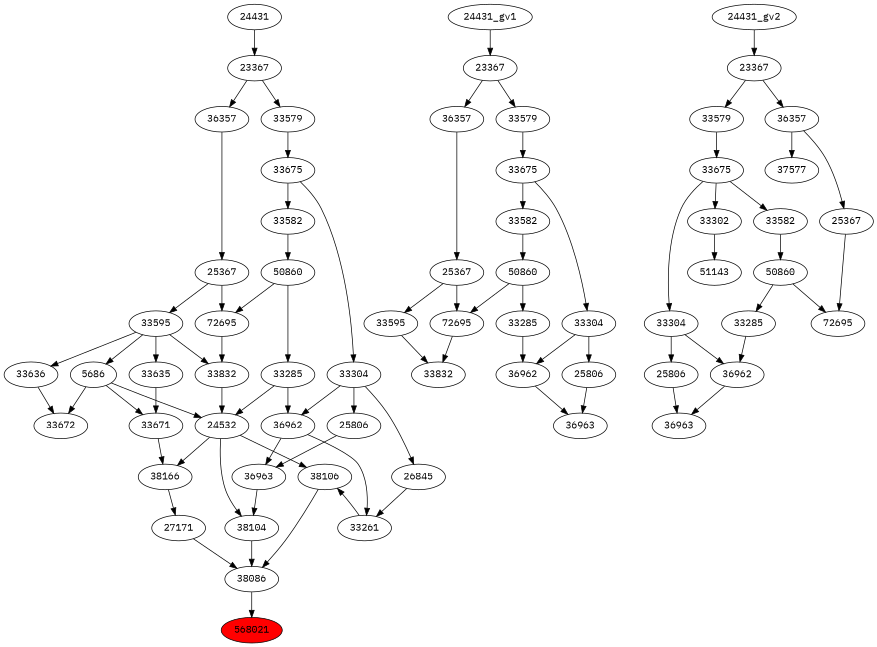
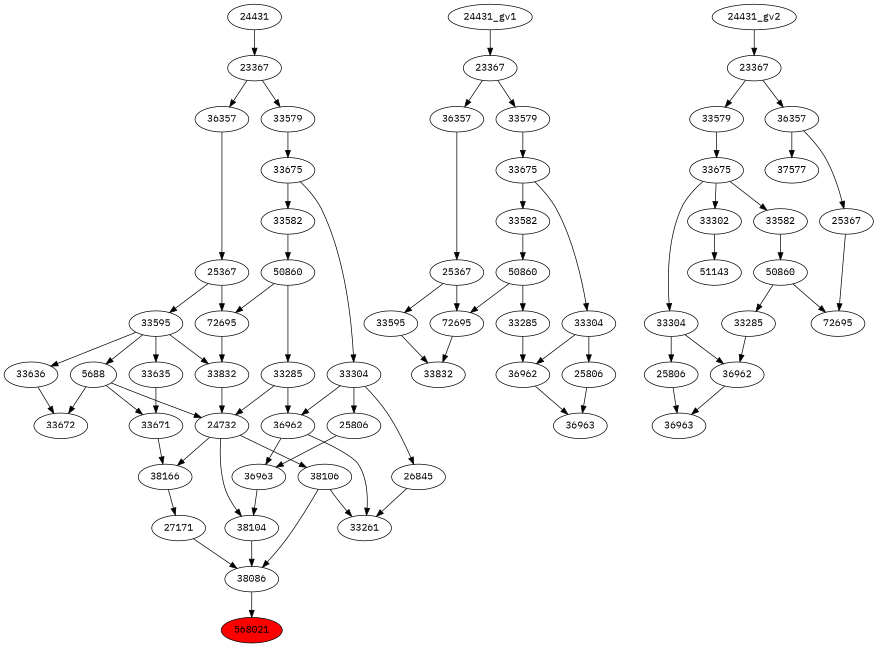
(93, 375) -> (93, 375)
(222, 426) -> (222, 426)
(351, 504) -> (338, 501)
